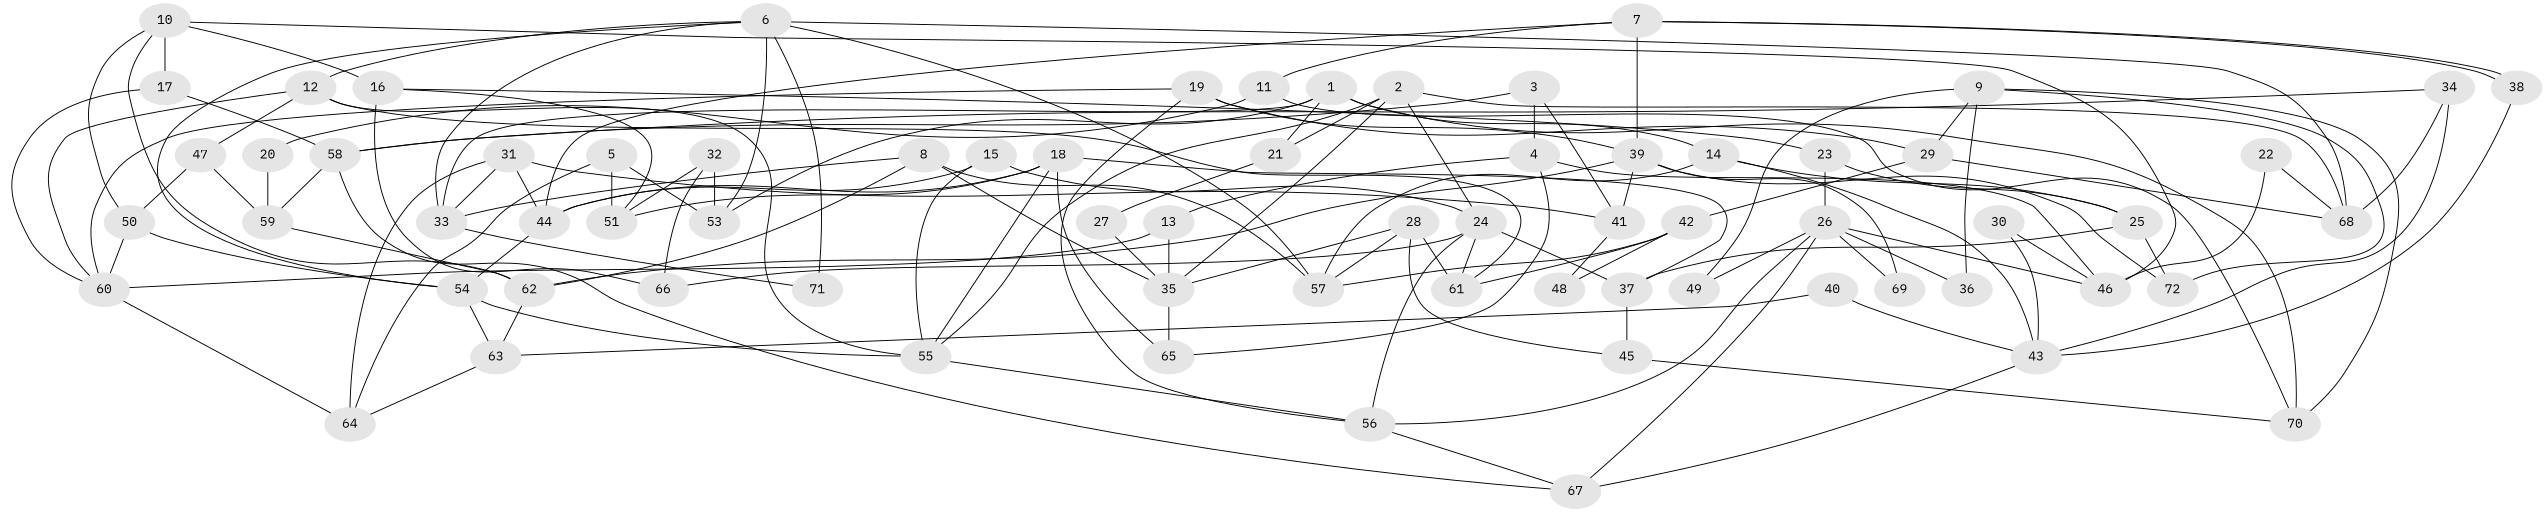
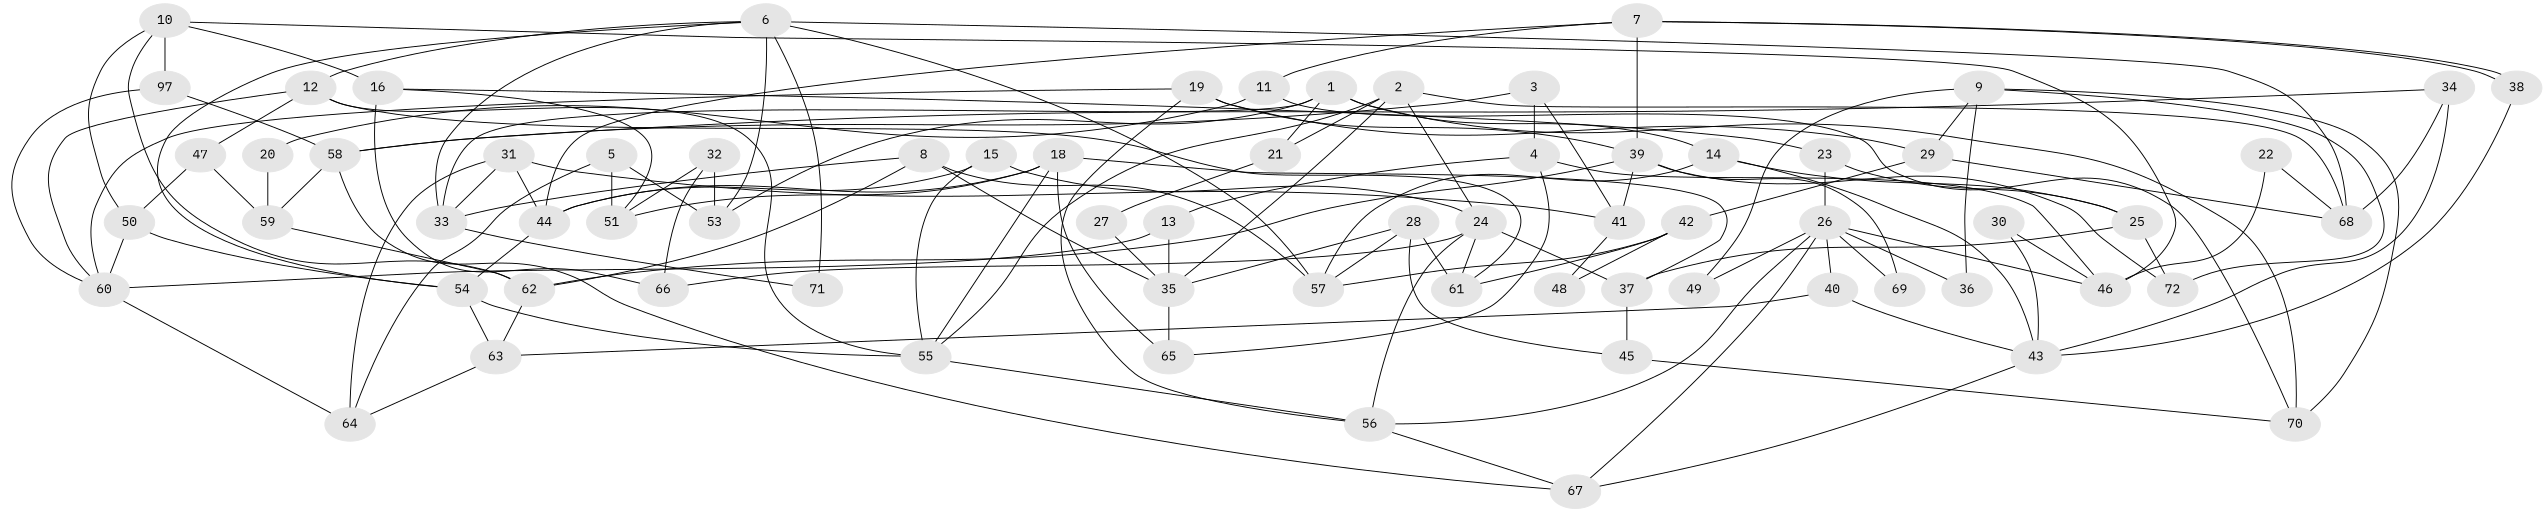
(165, 88) -> (165, 88)
none -> (1829, 256)
